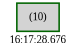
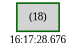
(38, 17) -> (38, 17)
